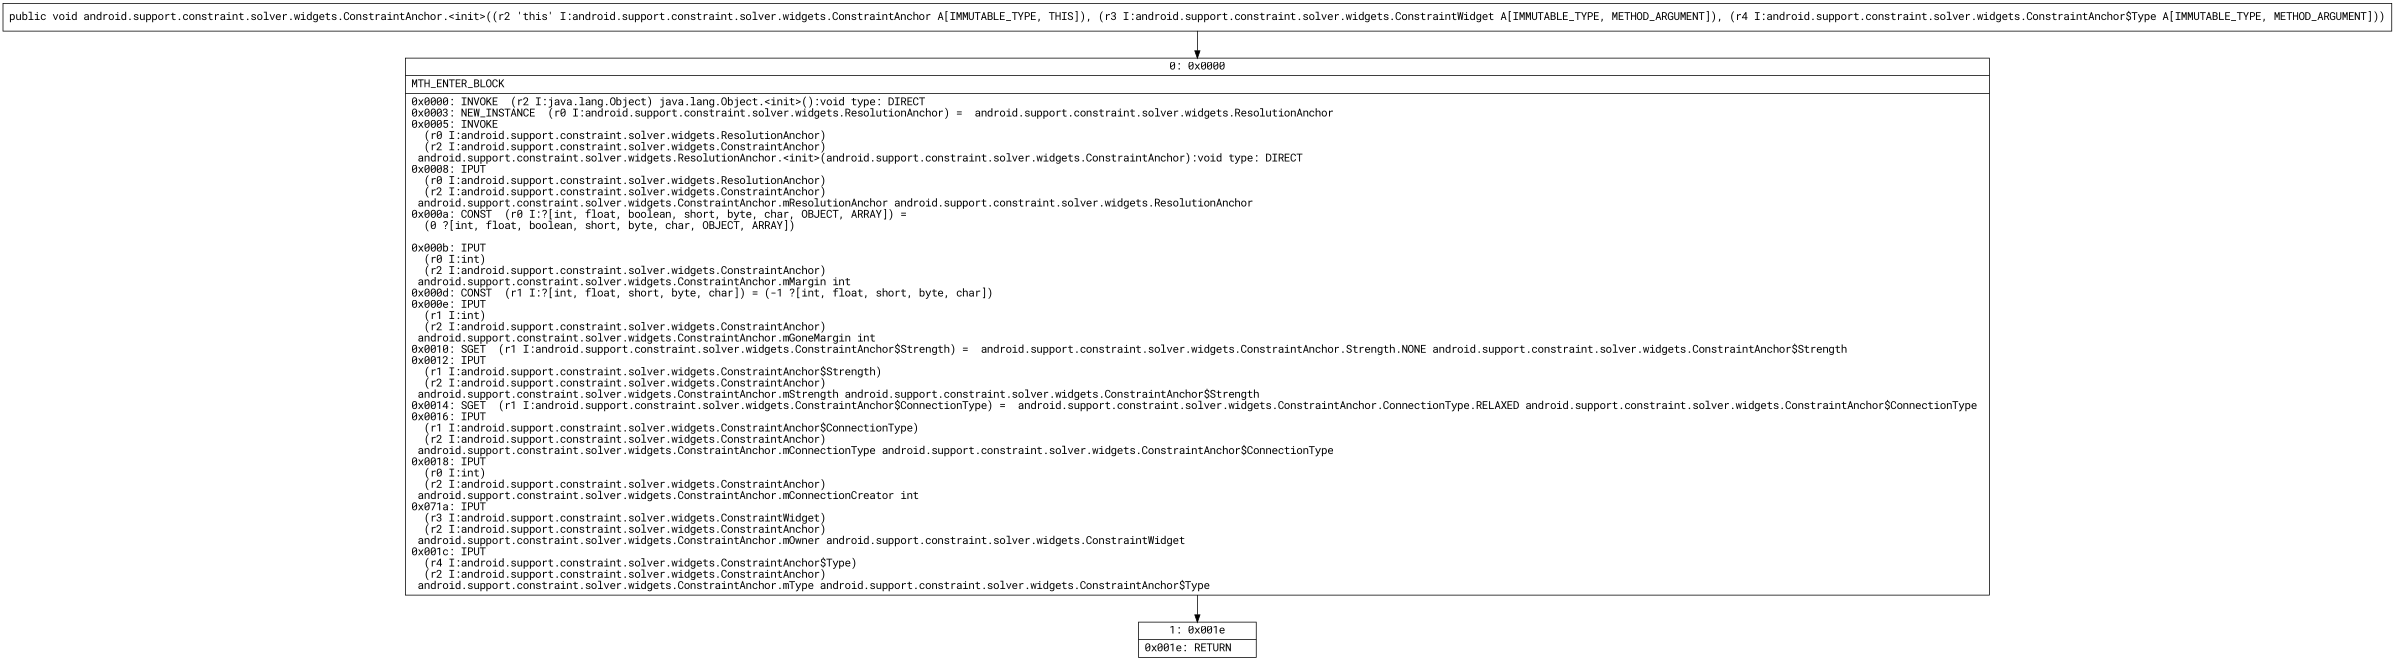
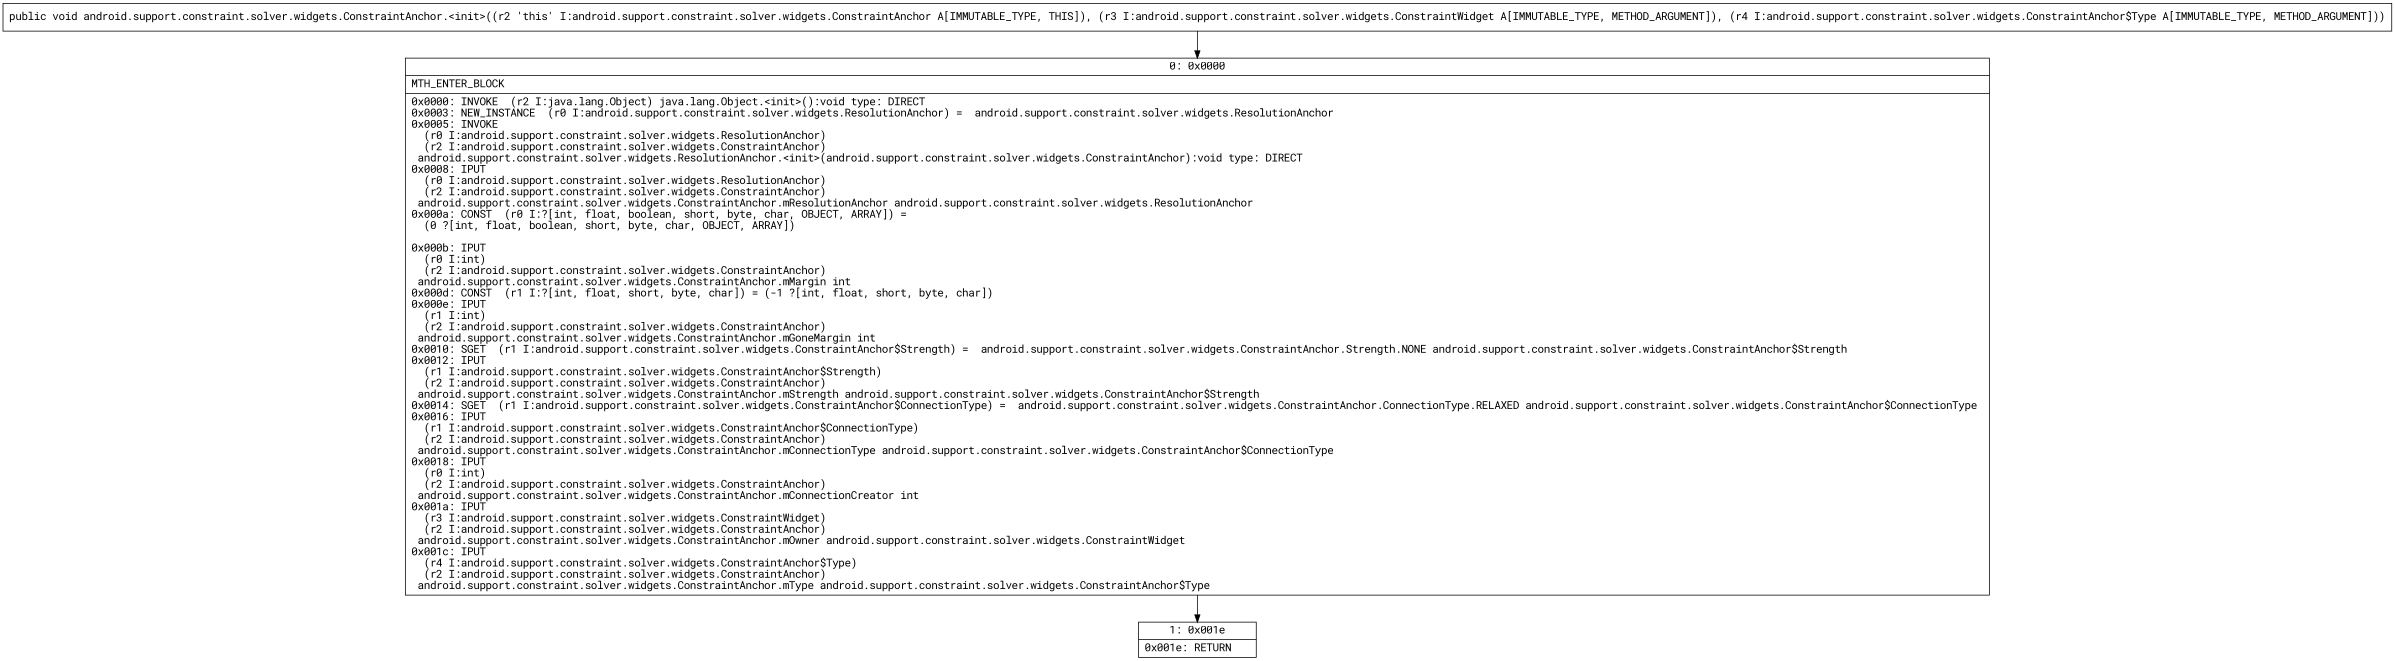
(455, 507) -> (455, 507)
